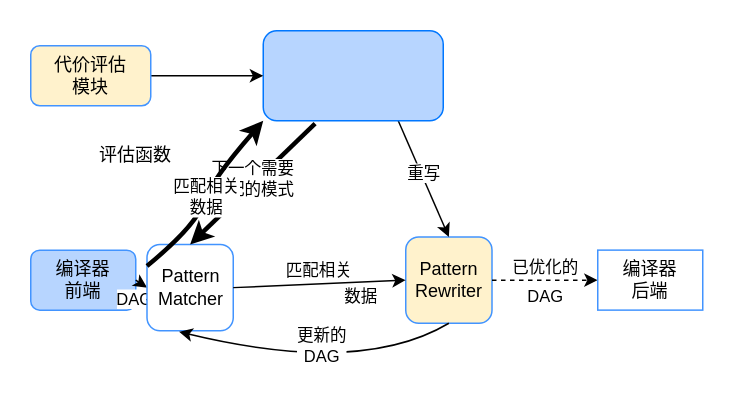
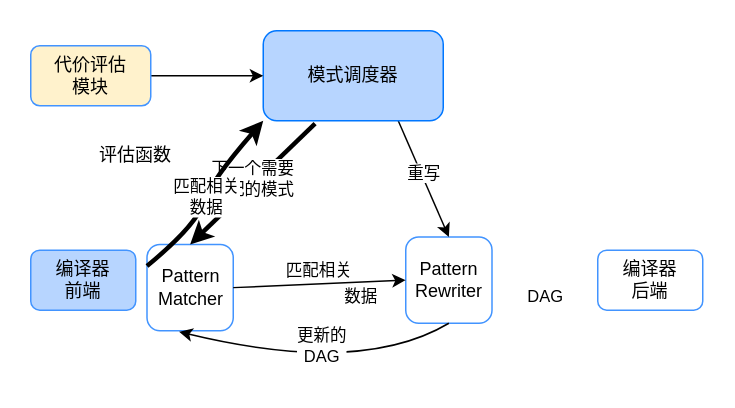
none -> (353, 76)
(449, 280) -> (449, 280)
(540, 280) -> none
(650, 280) -> (650, 280)
(137, 281) -> none
